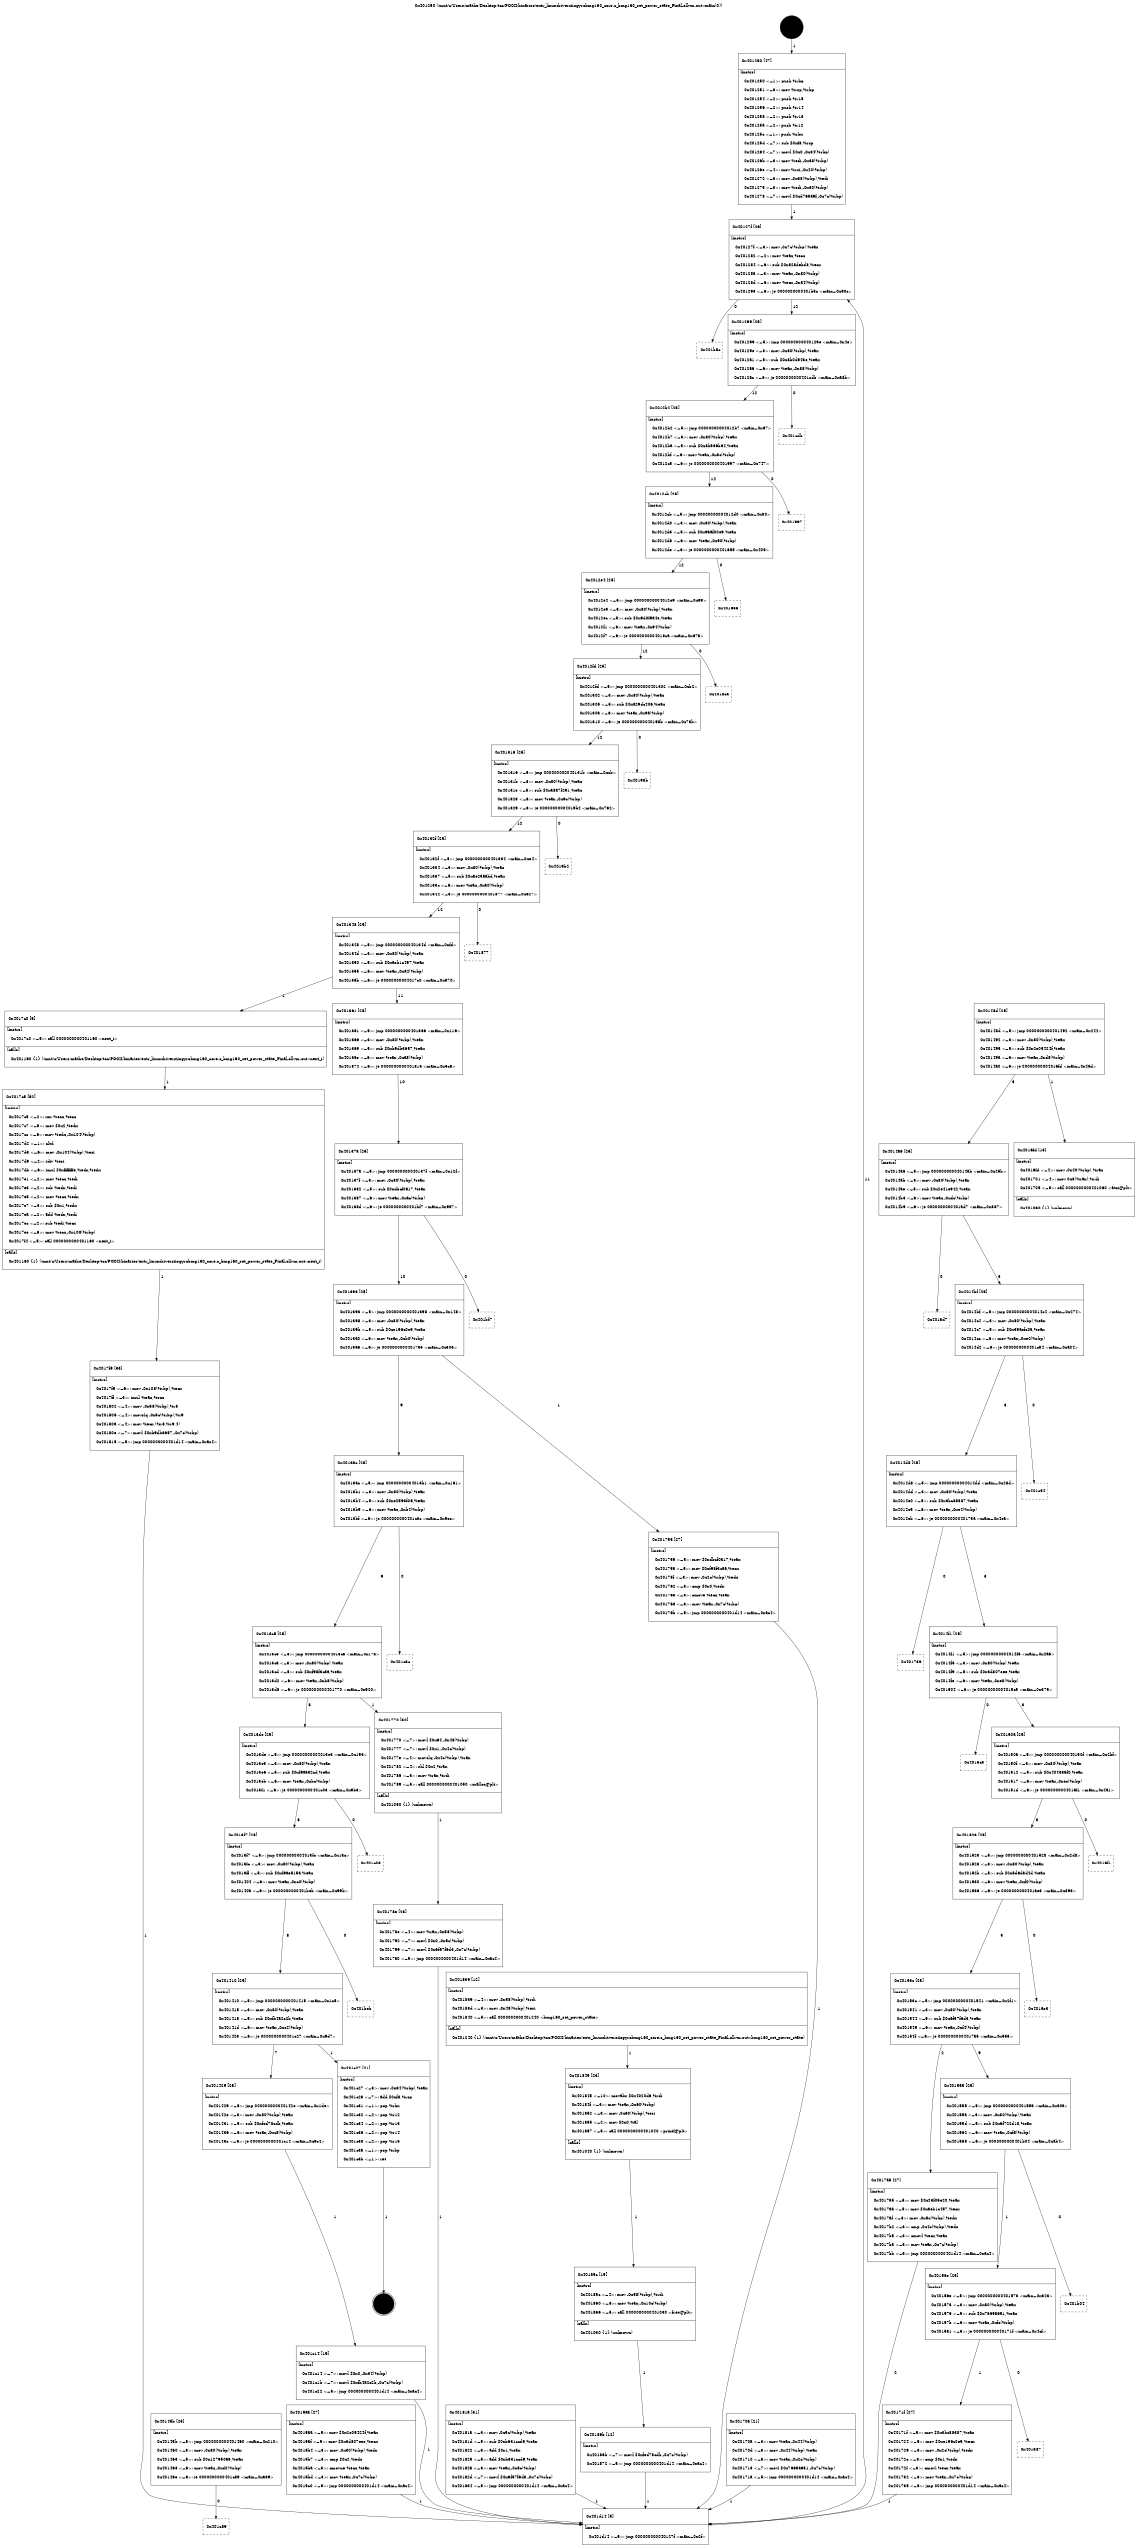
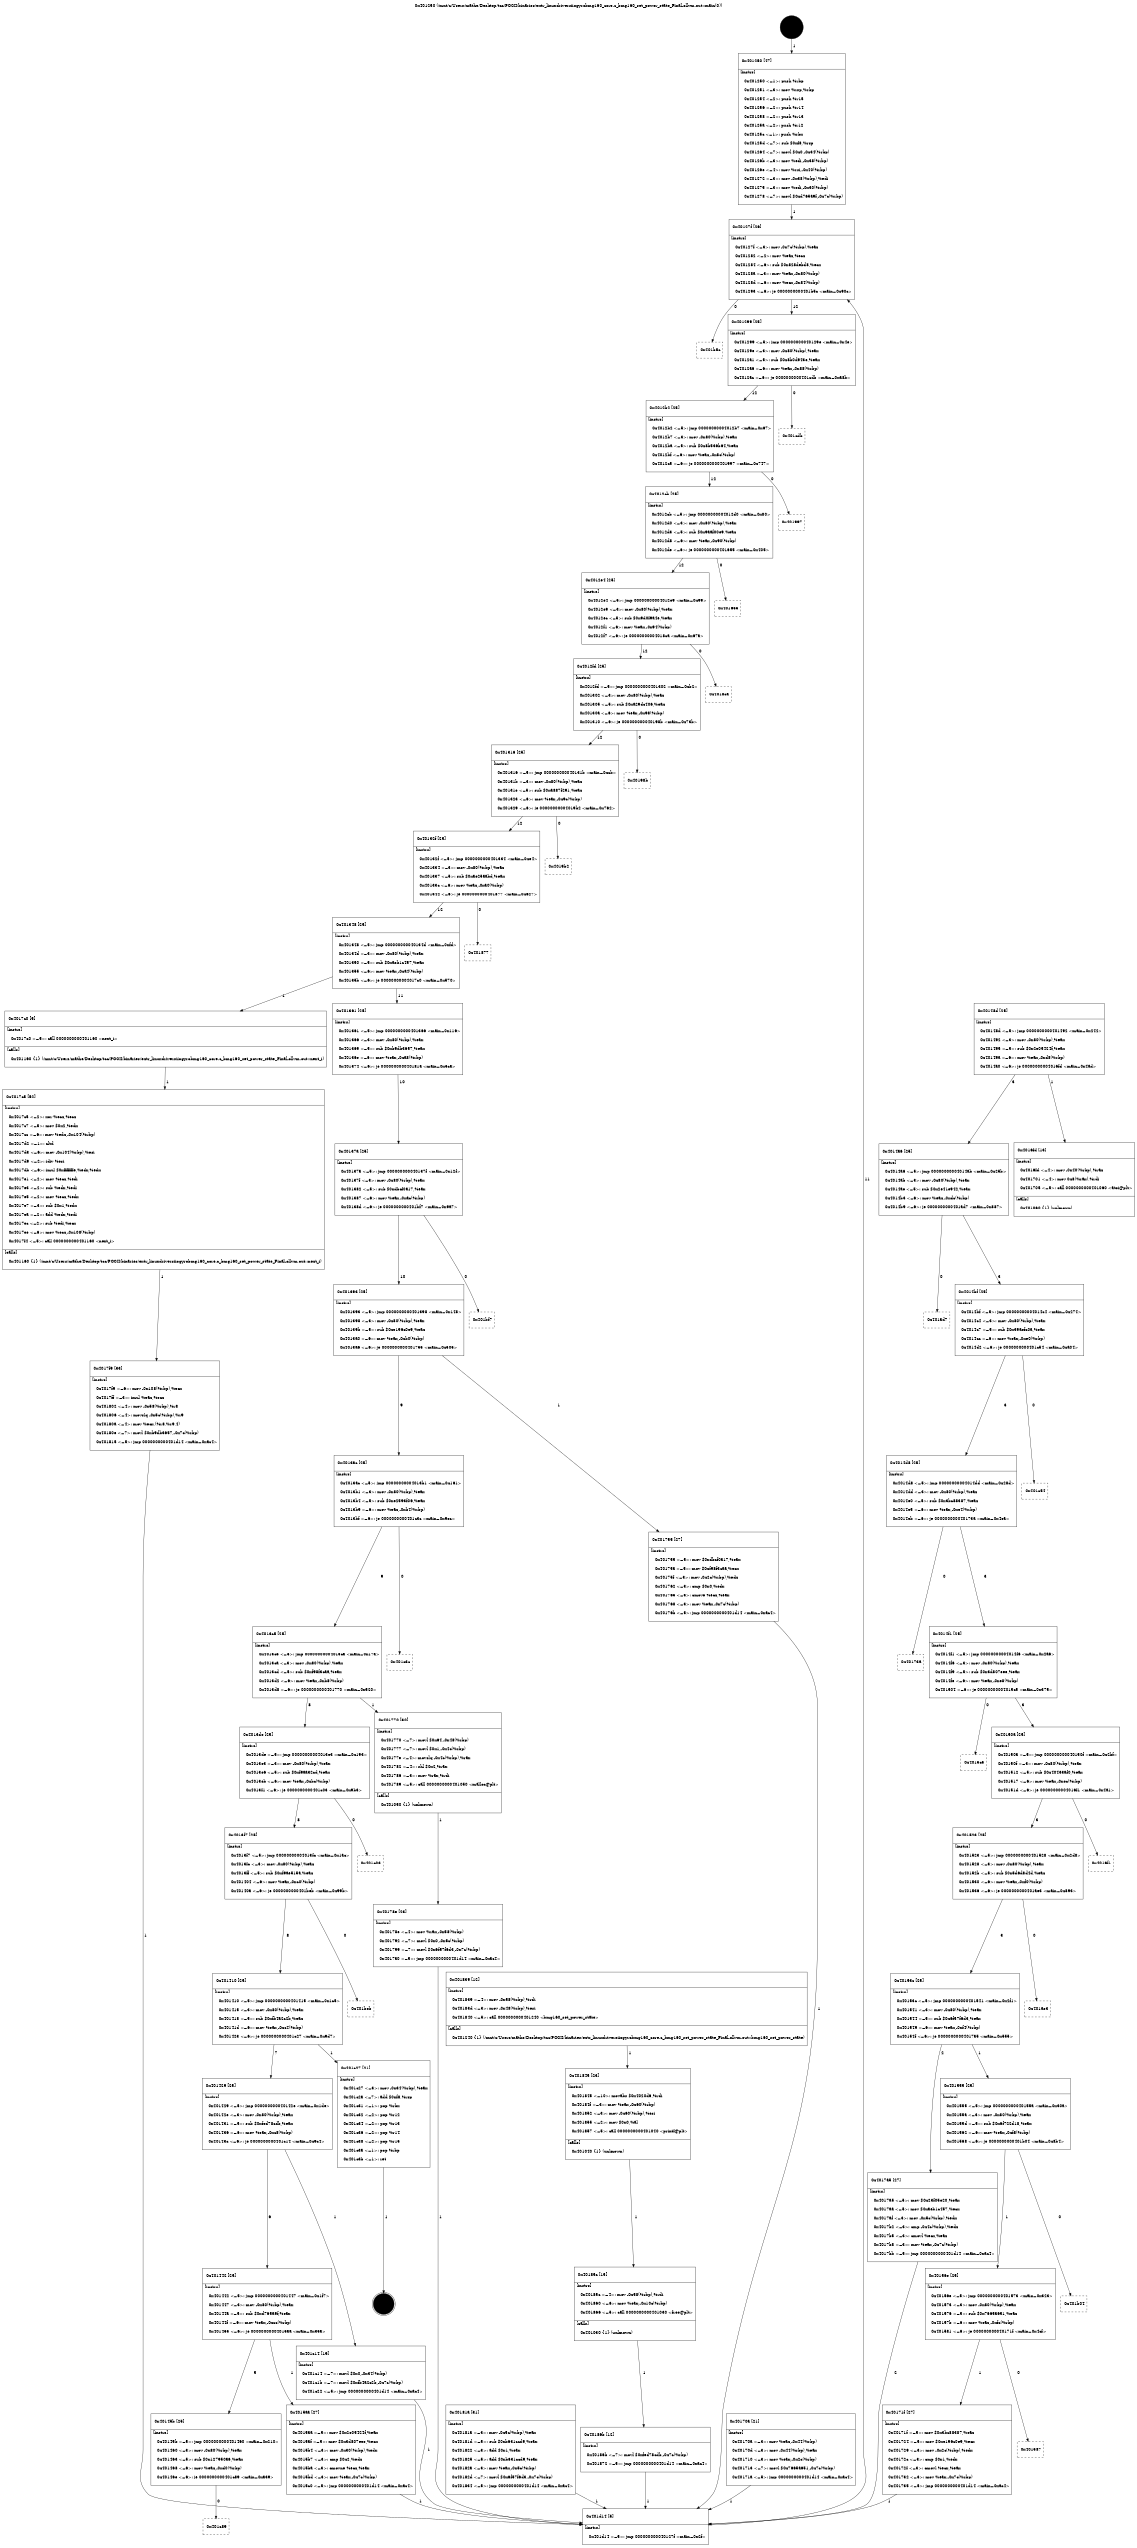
(979, 2053) -> (979, 2053)
none -> (267, 2304)
